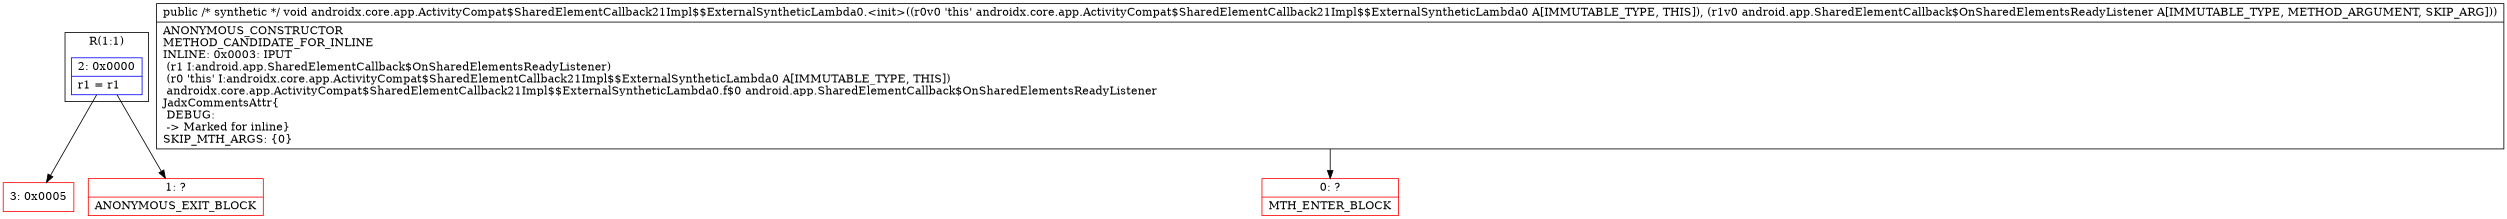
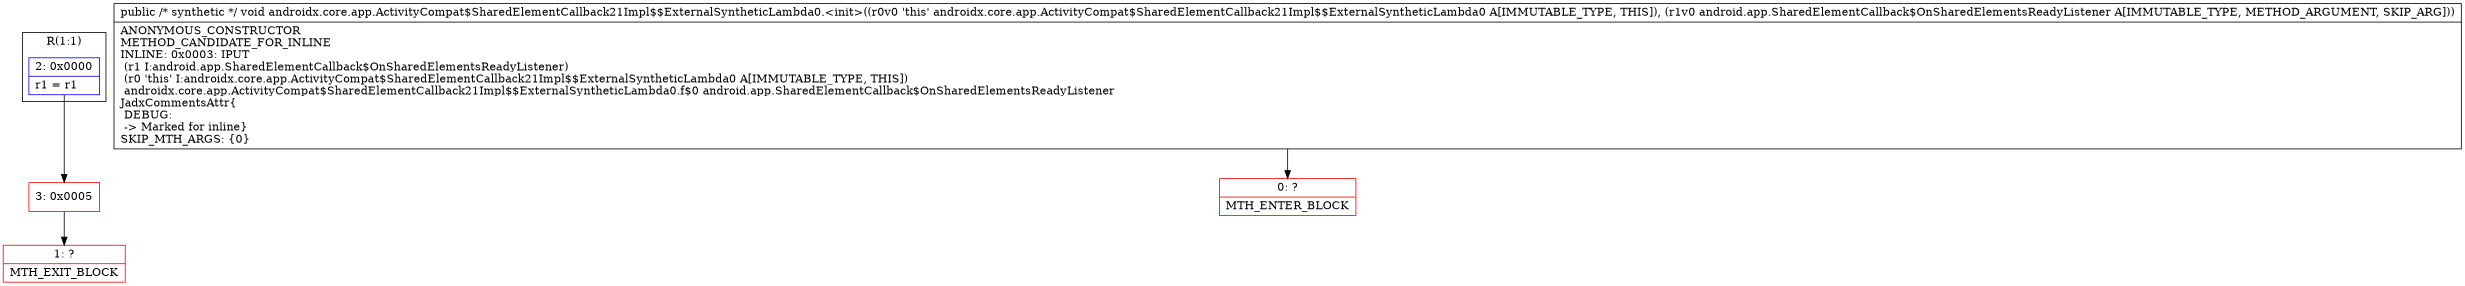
(139, 133) -> (64, 224)
(176, 206) -> (64, 273)
